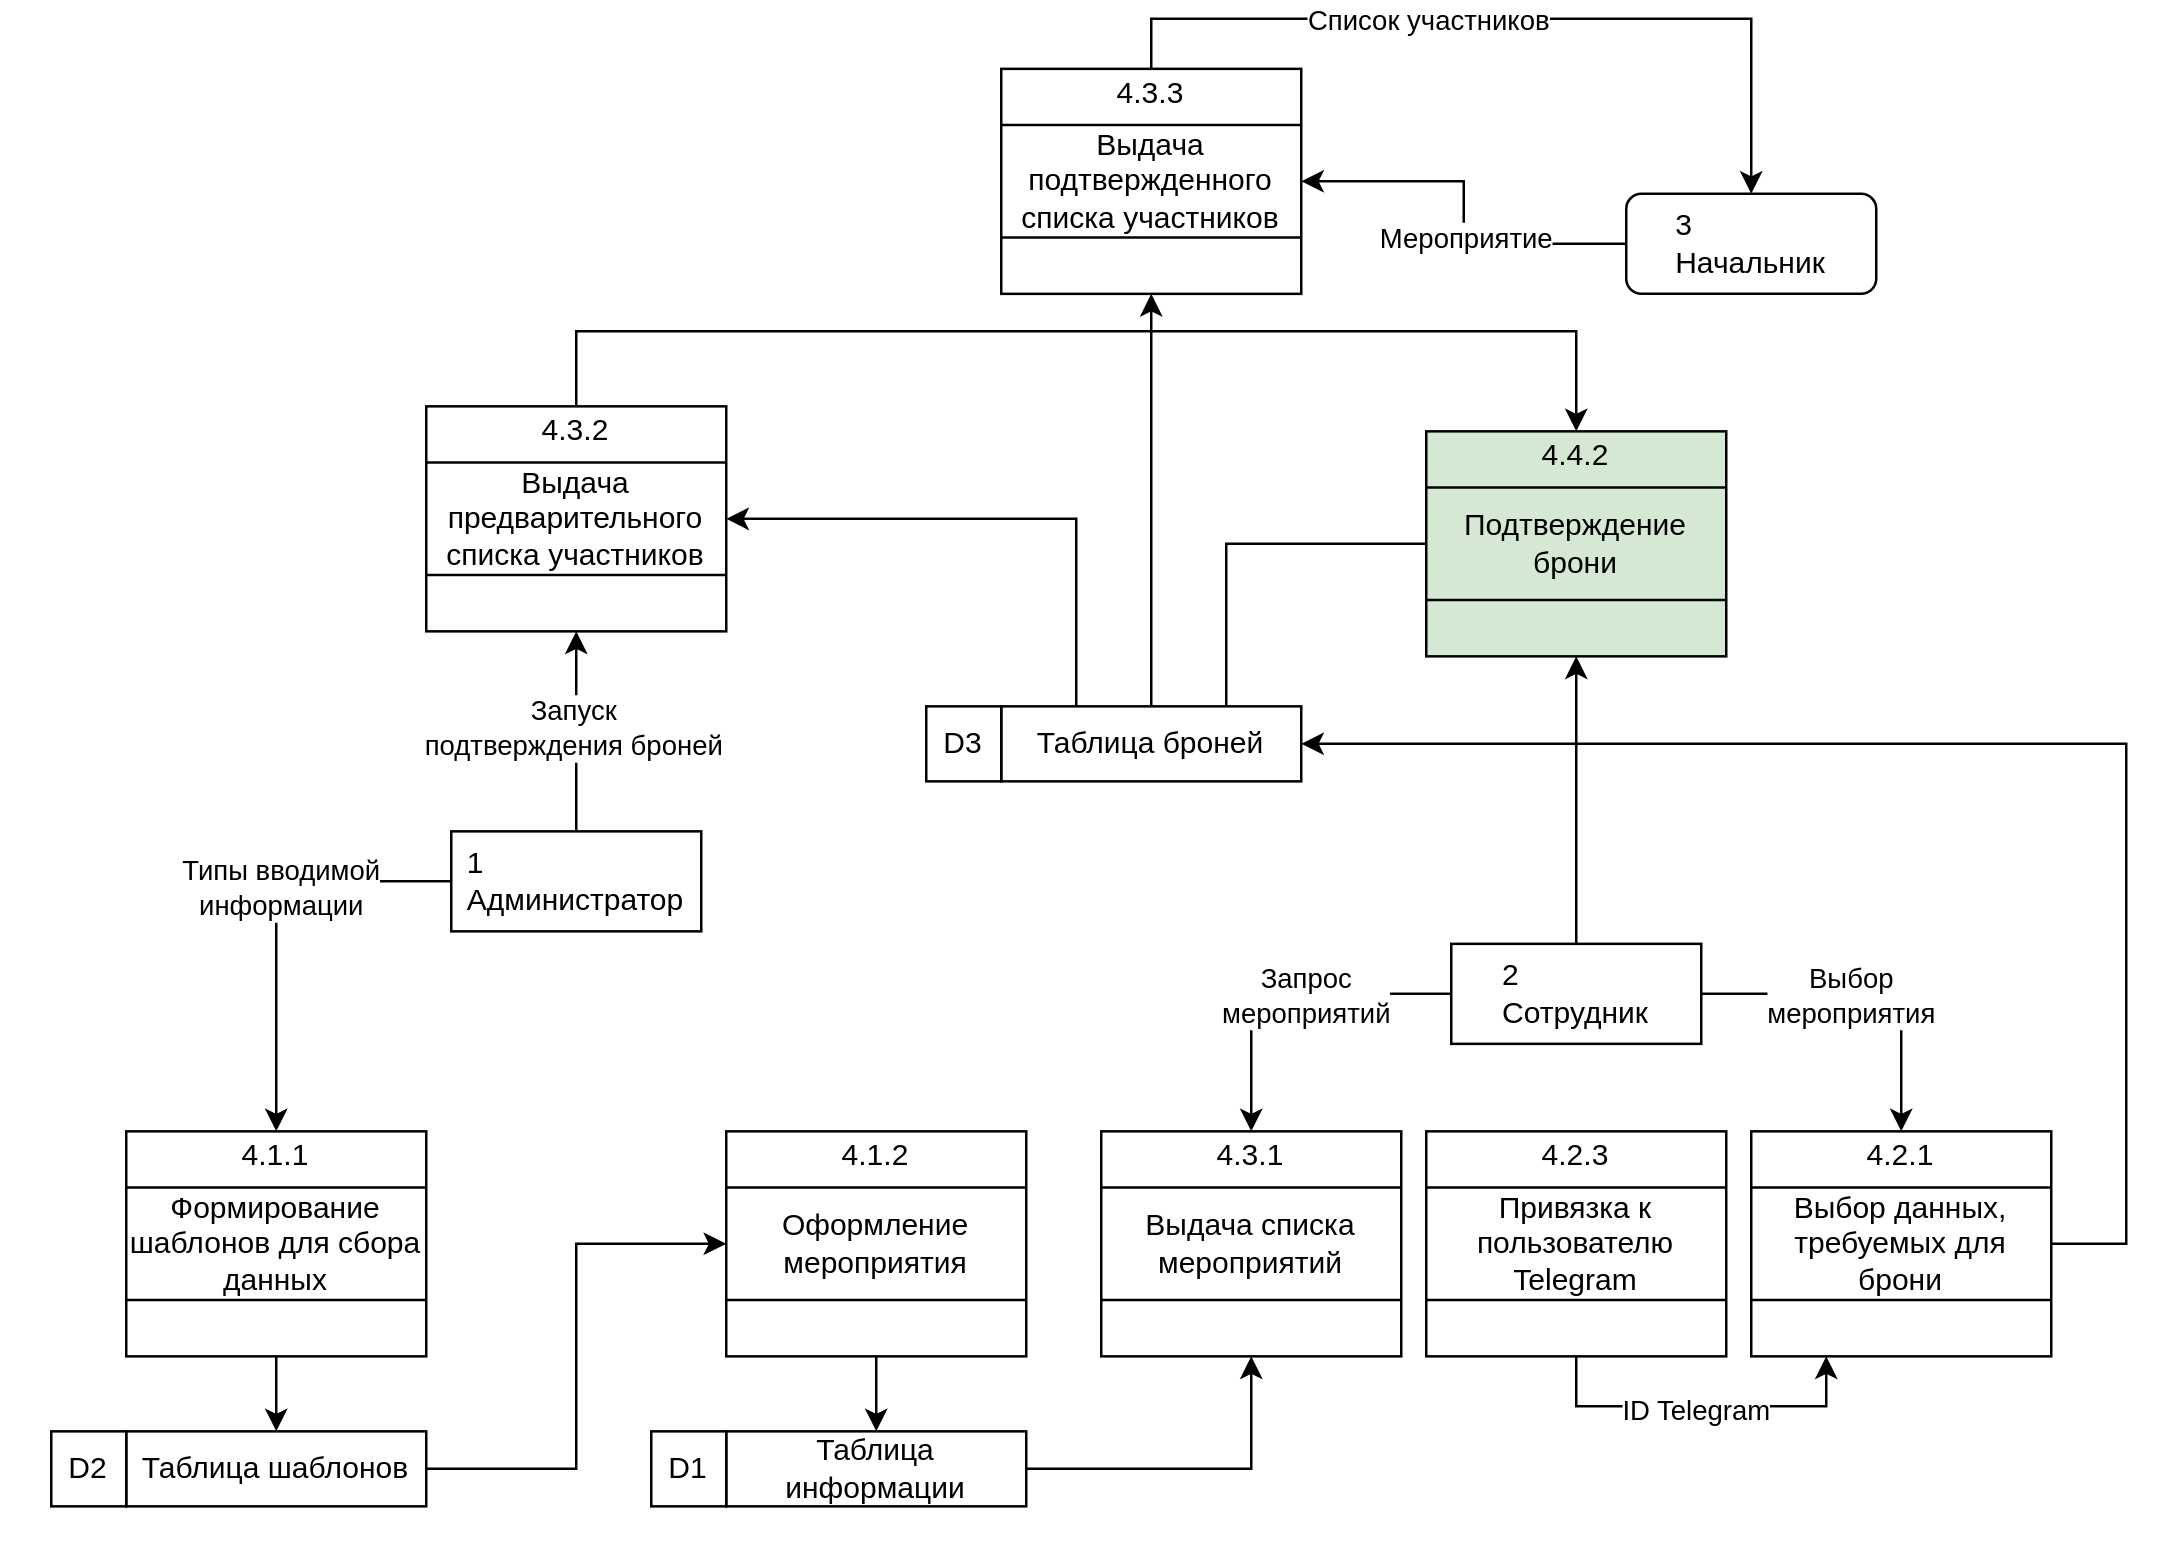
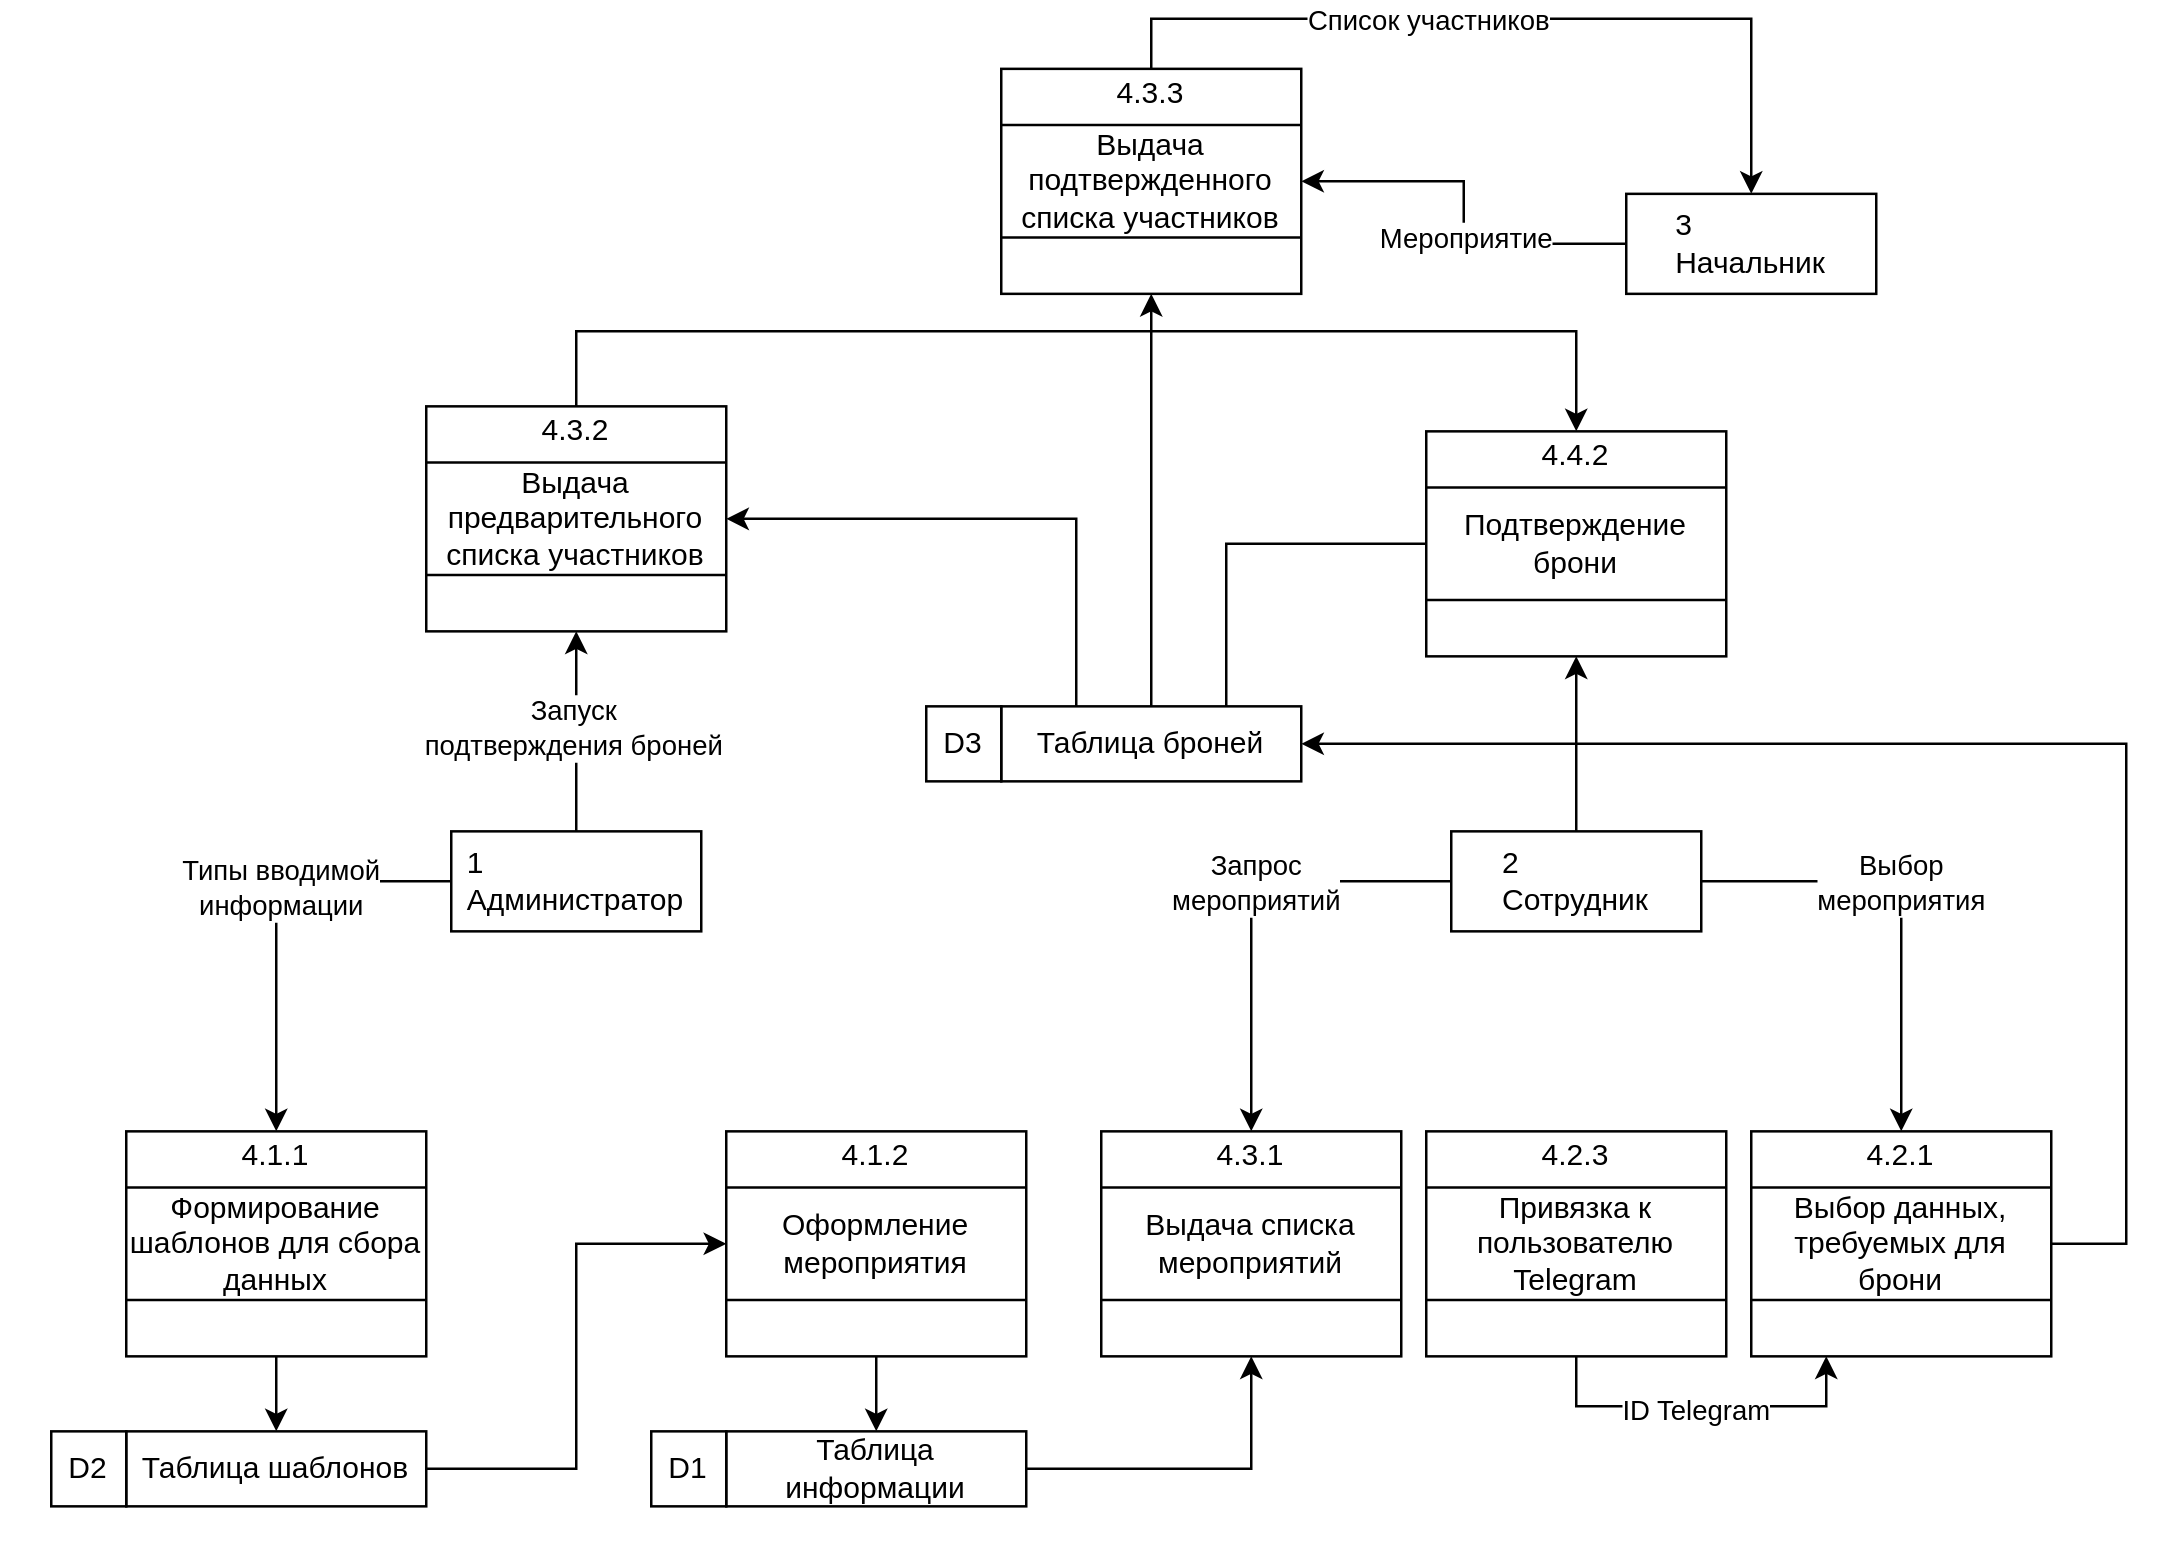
(1751, 244) -> (1751, 244)
(1576, 544) -> (1576, 544)
(1576, 994) -> (1576, 881)
